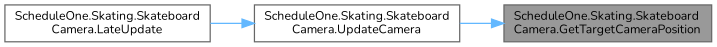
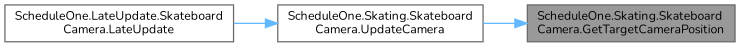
(108, 23) -> (119, 23)
